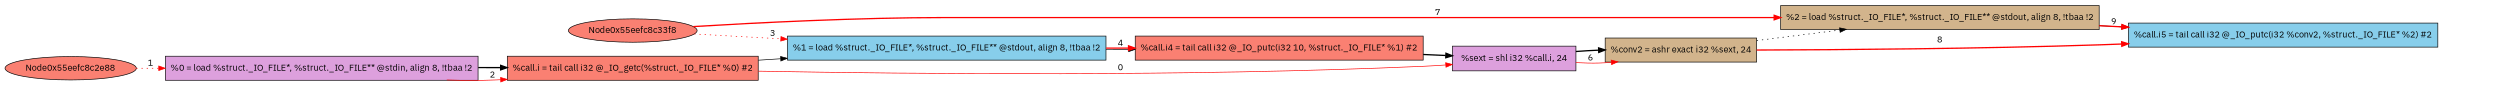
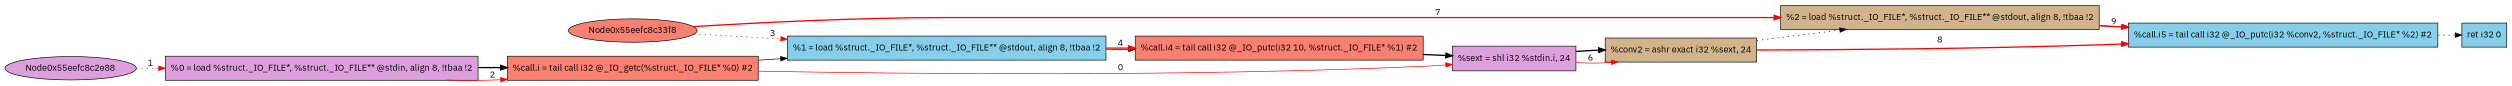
none -> (2484, 35)
(1514, 58) -> (1514, 58)
(71, 68) -> (71, 68)
